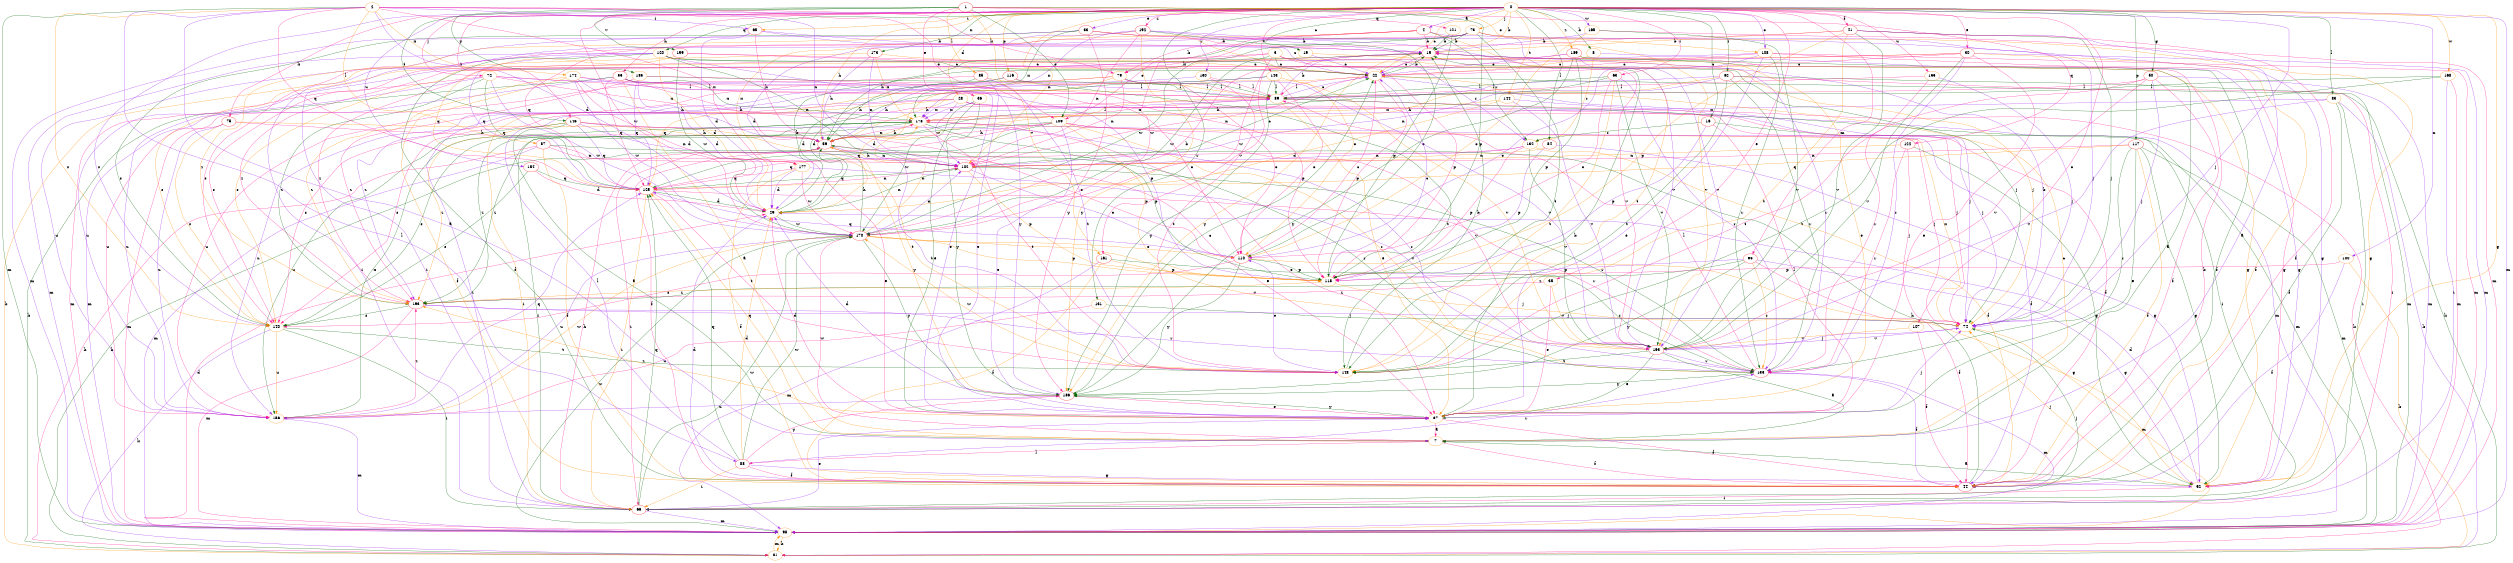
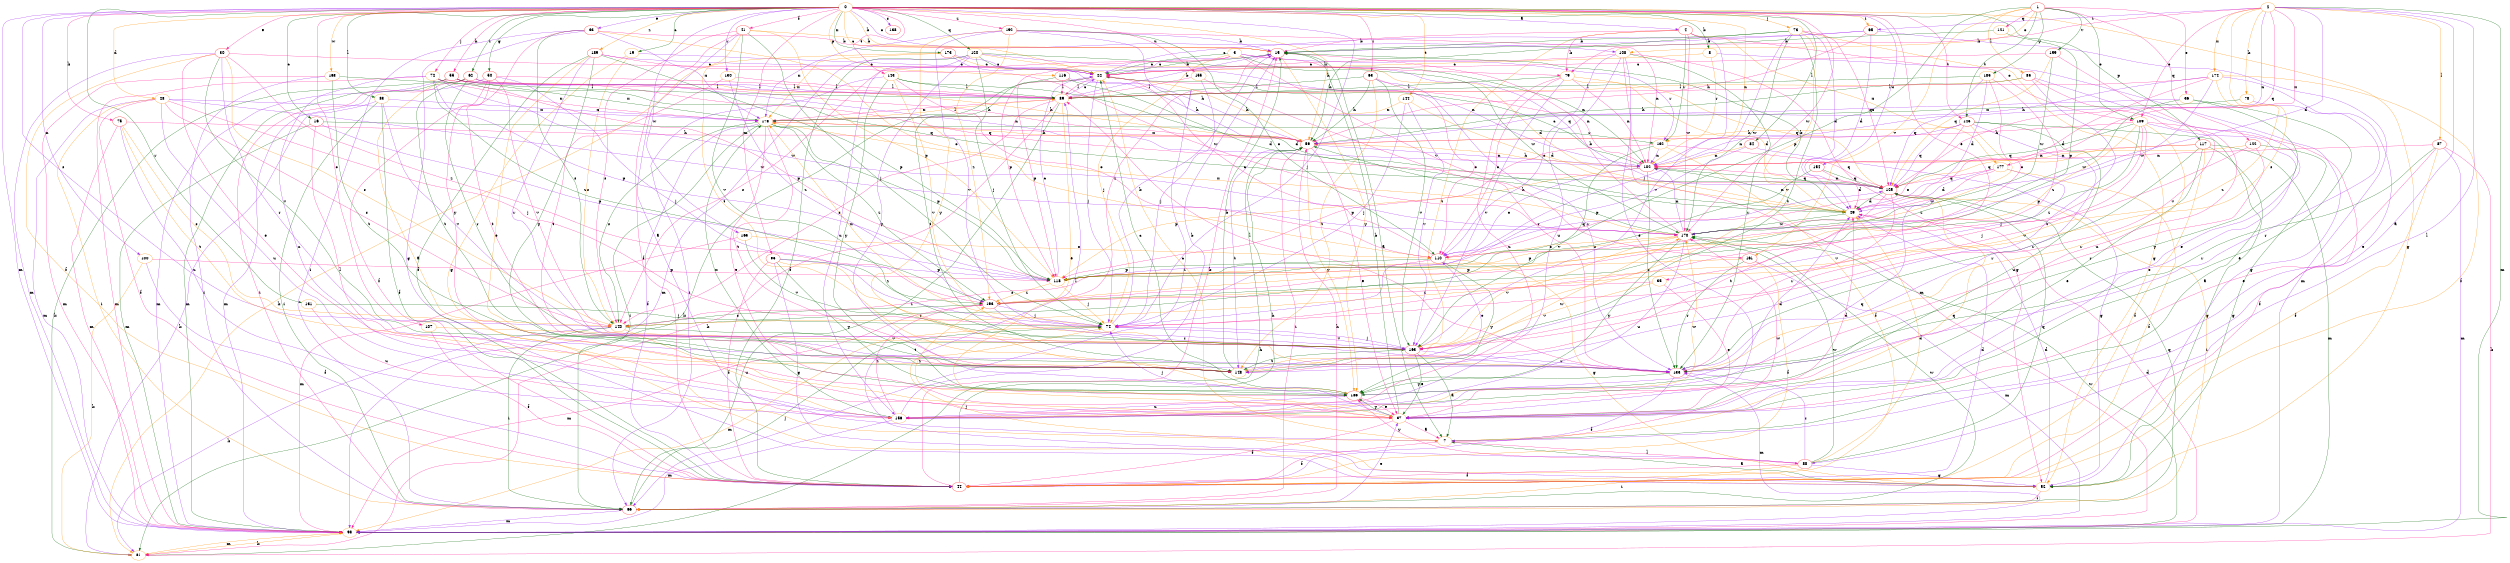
none -> (893, 30)
(1523, 42) -> (1188, 314)
(1024, 77) -> (691, 69)
none -> (2247, 99)
(937, 125) -> (920, 191)
